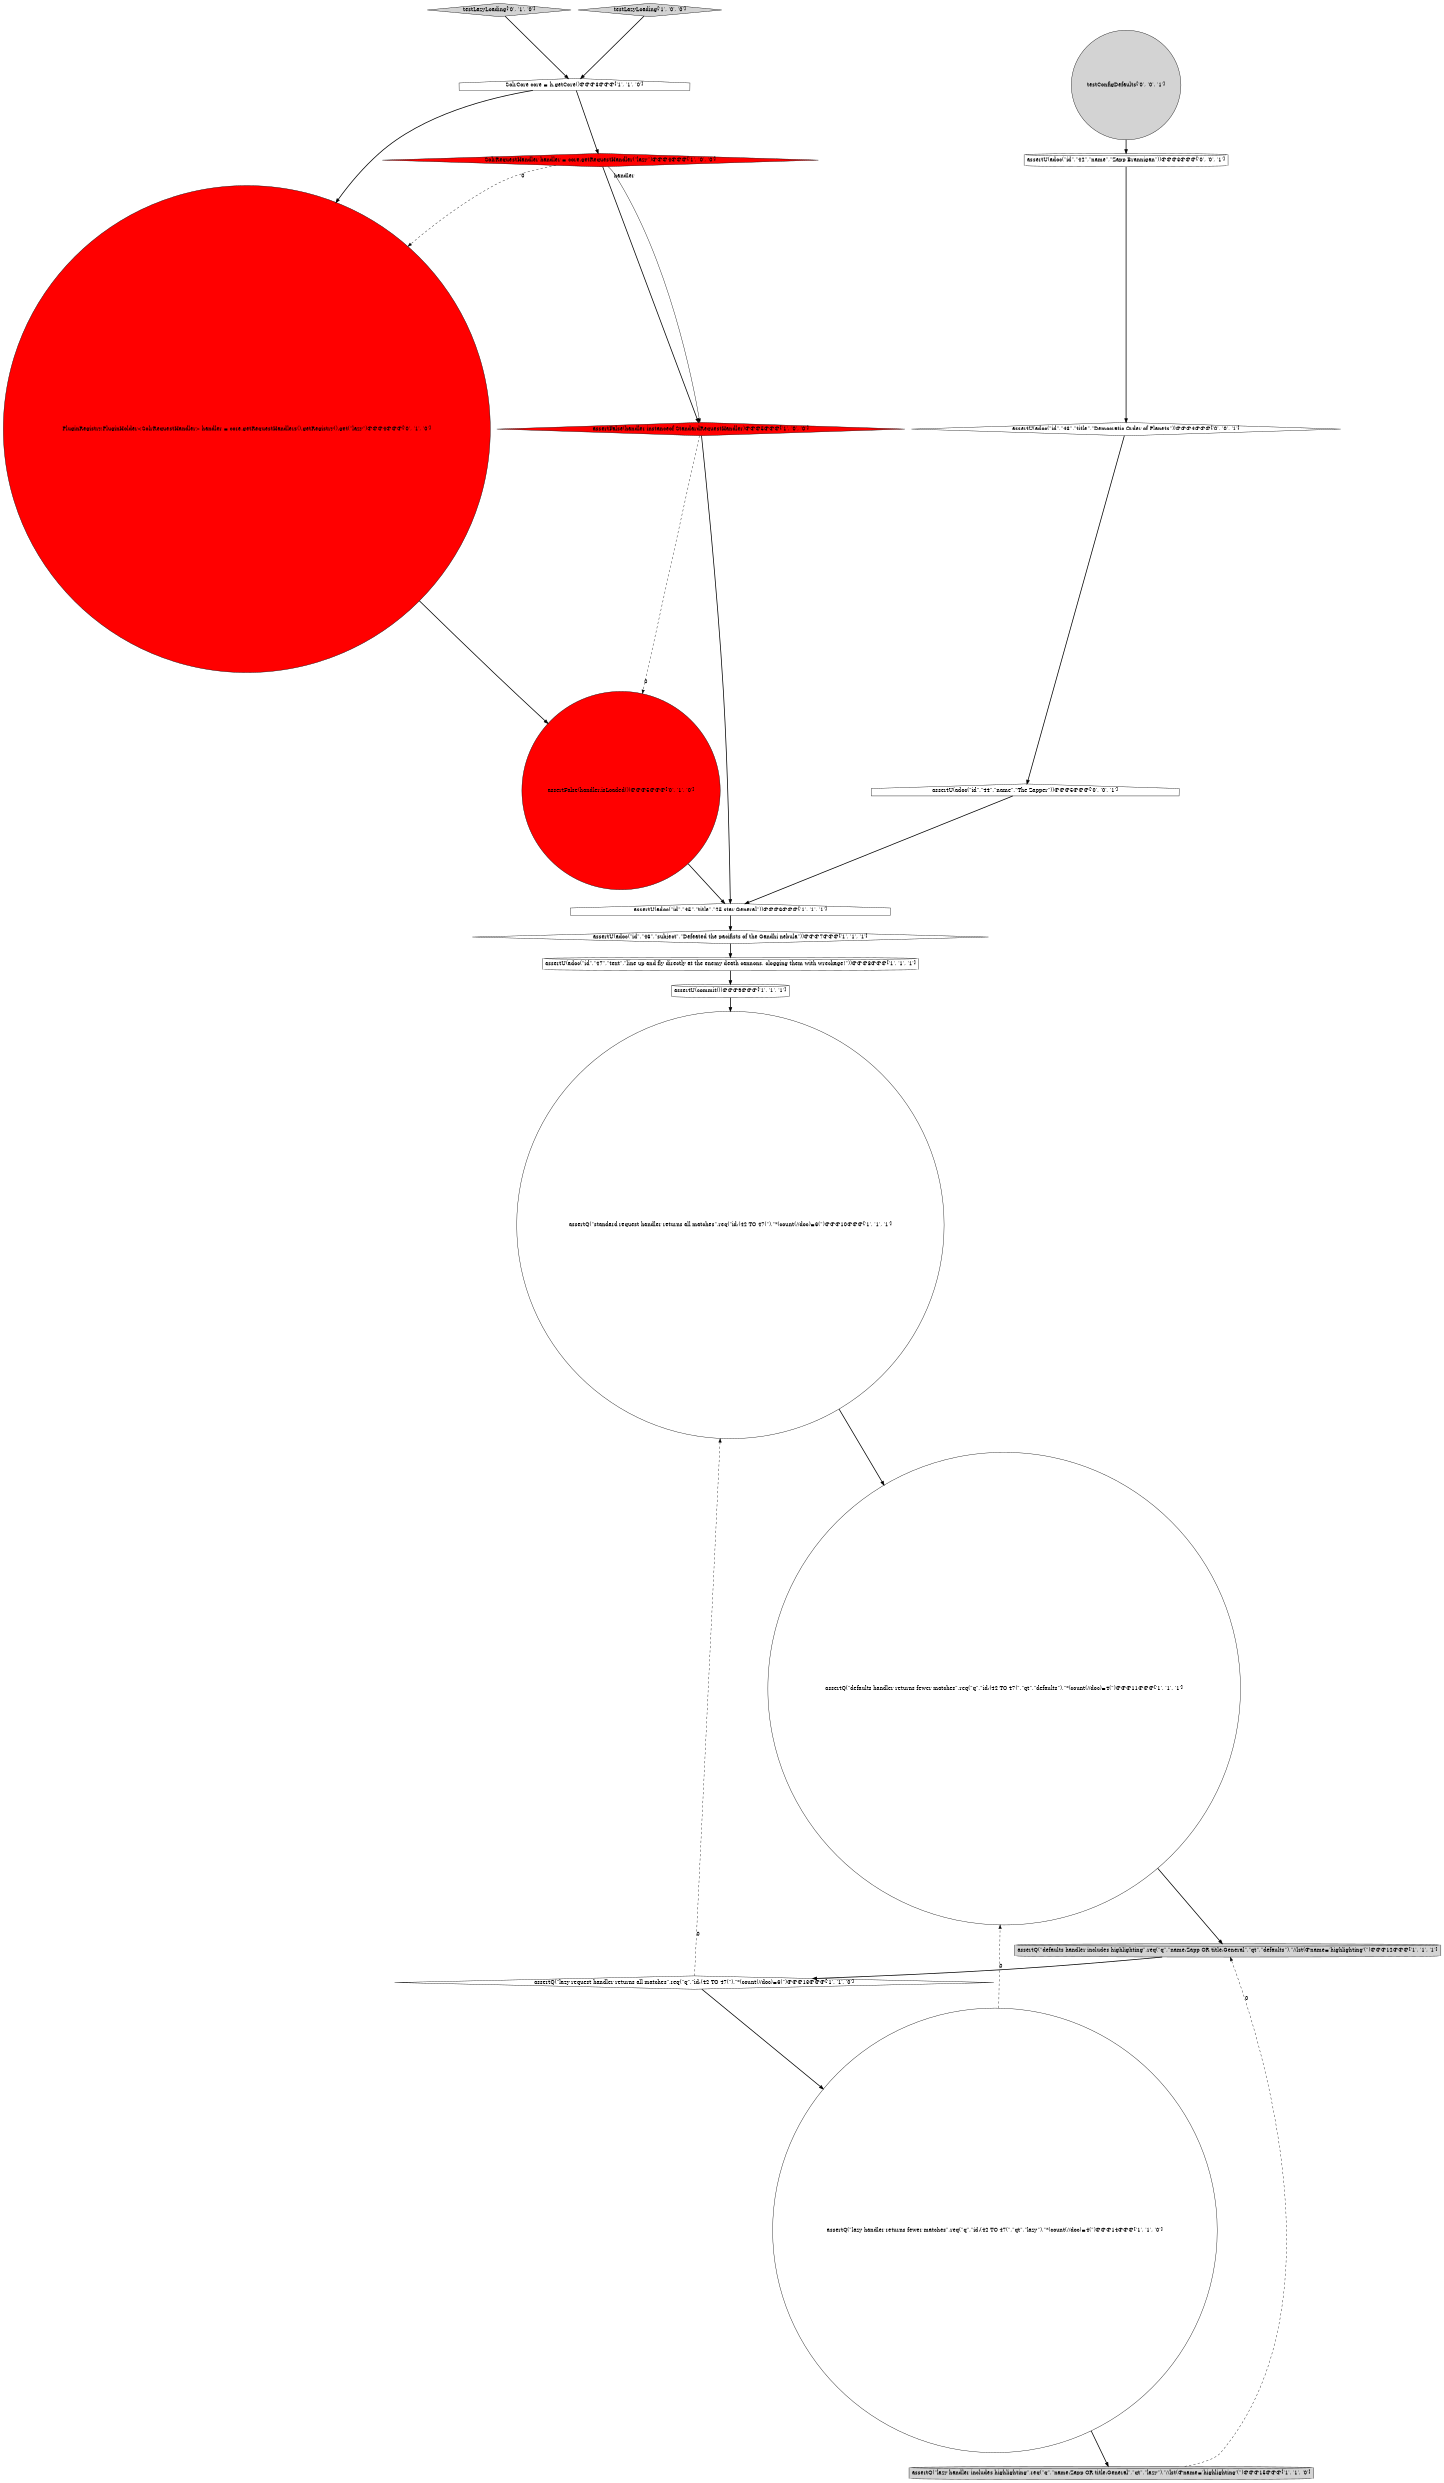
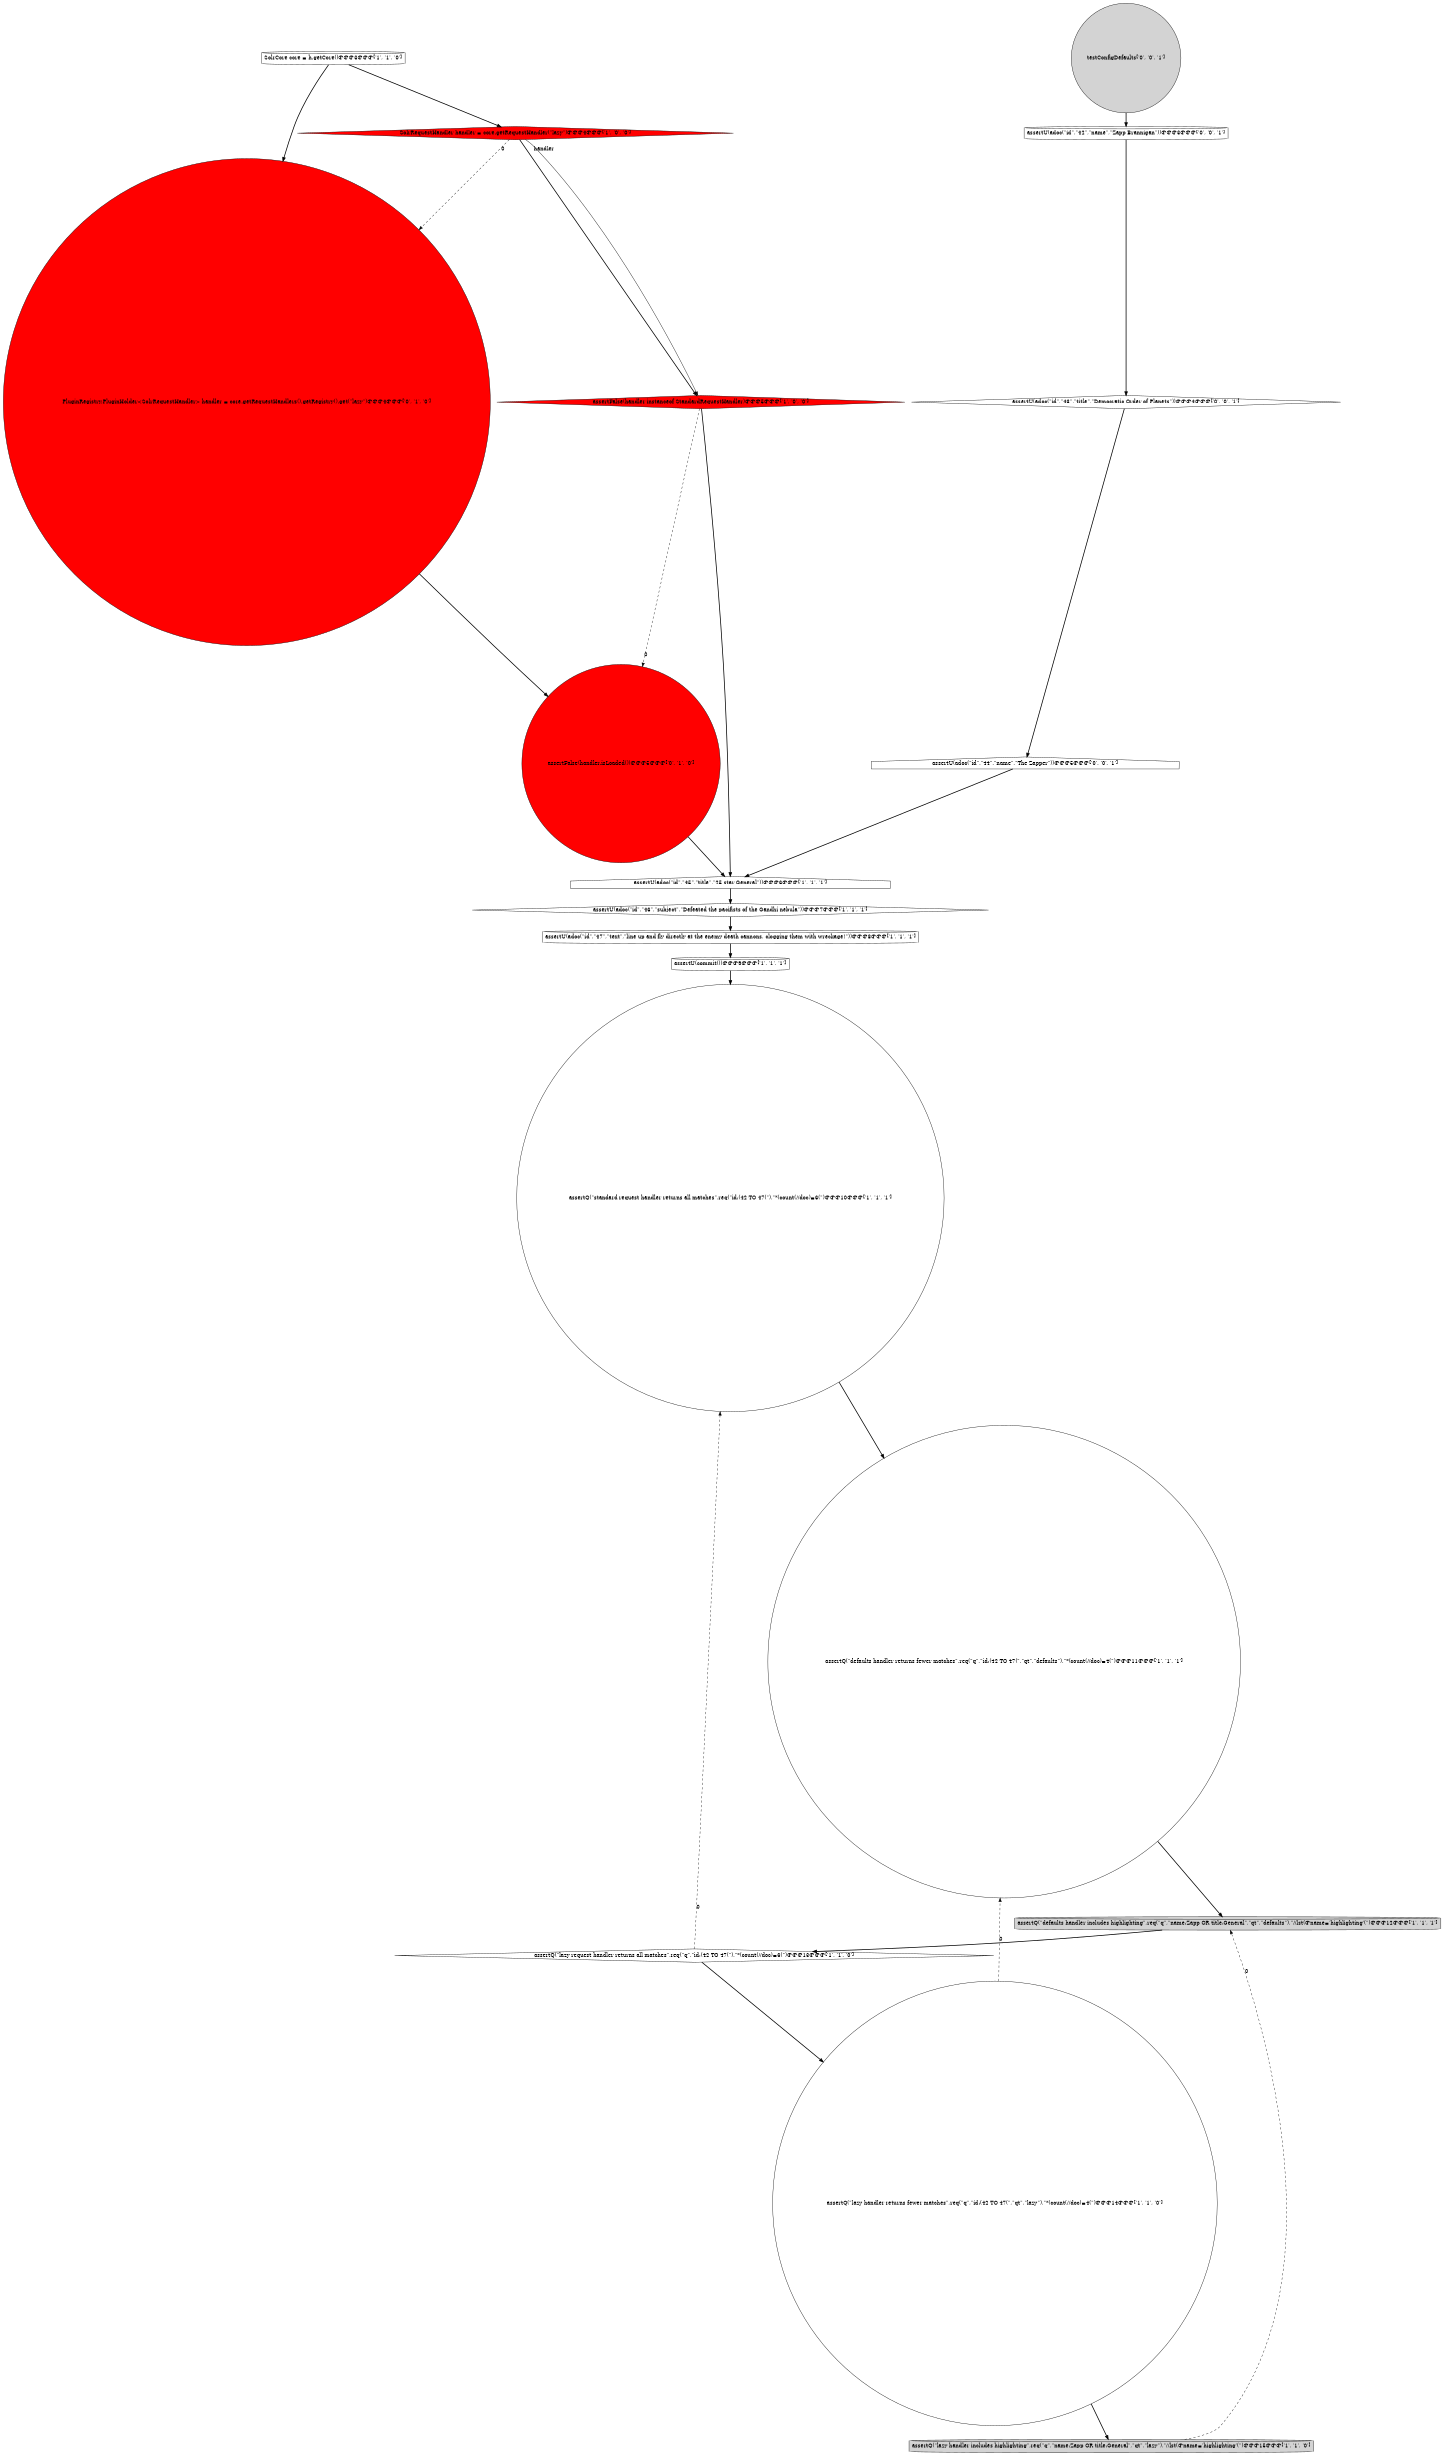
(499, 10) -> none
(650, 10) -> none
(574, 85) -> (333, 58)
